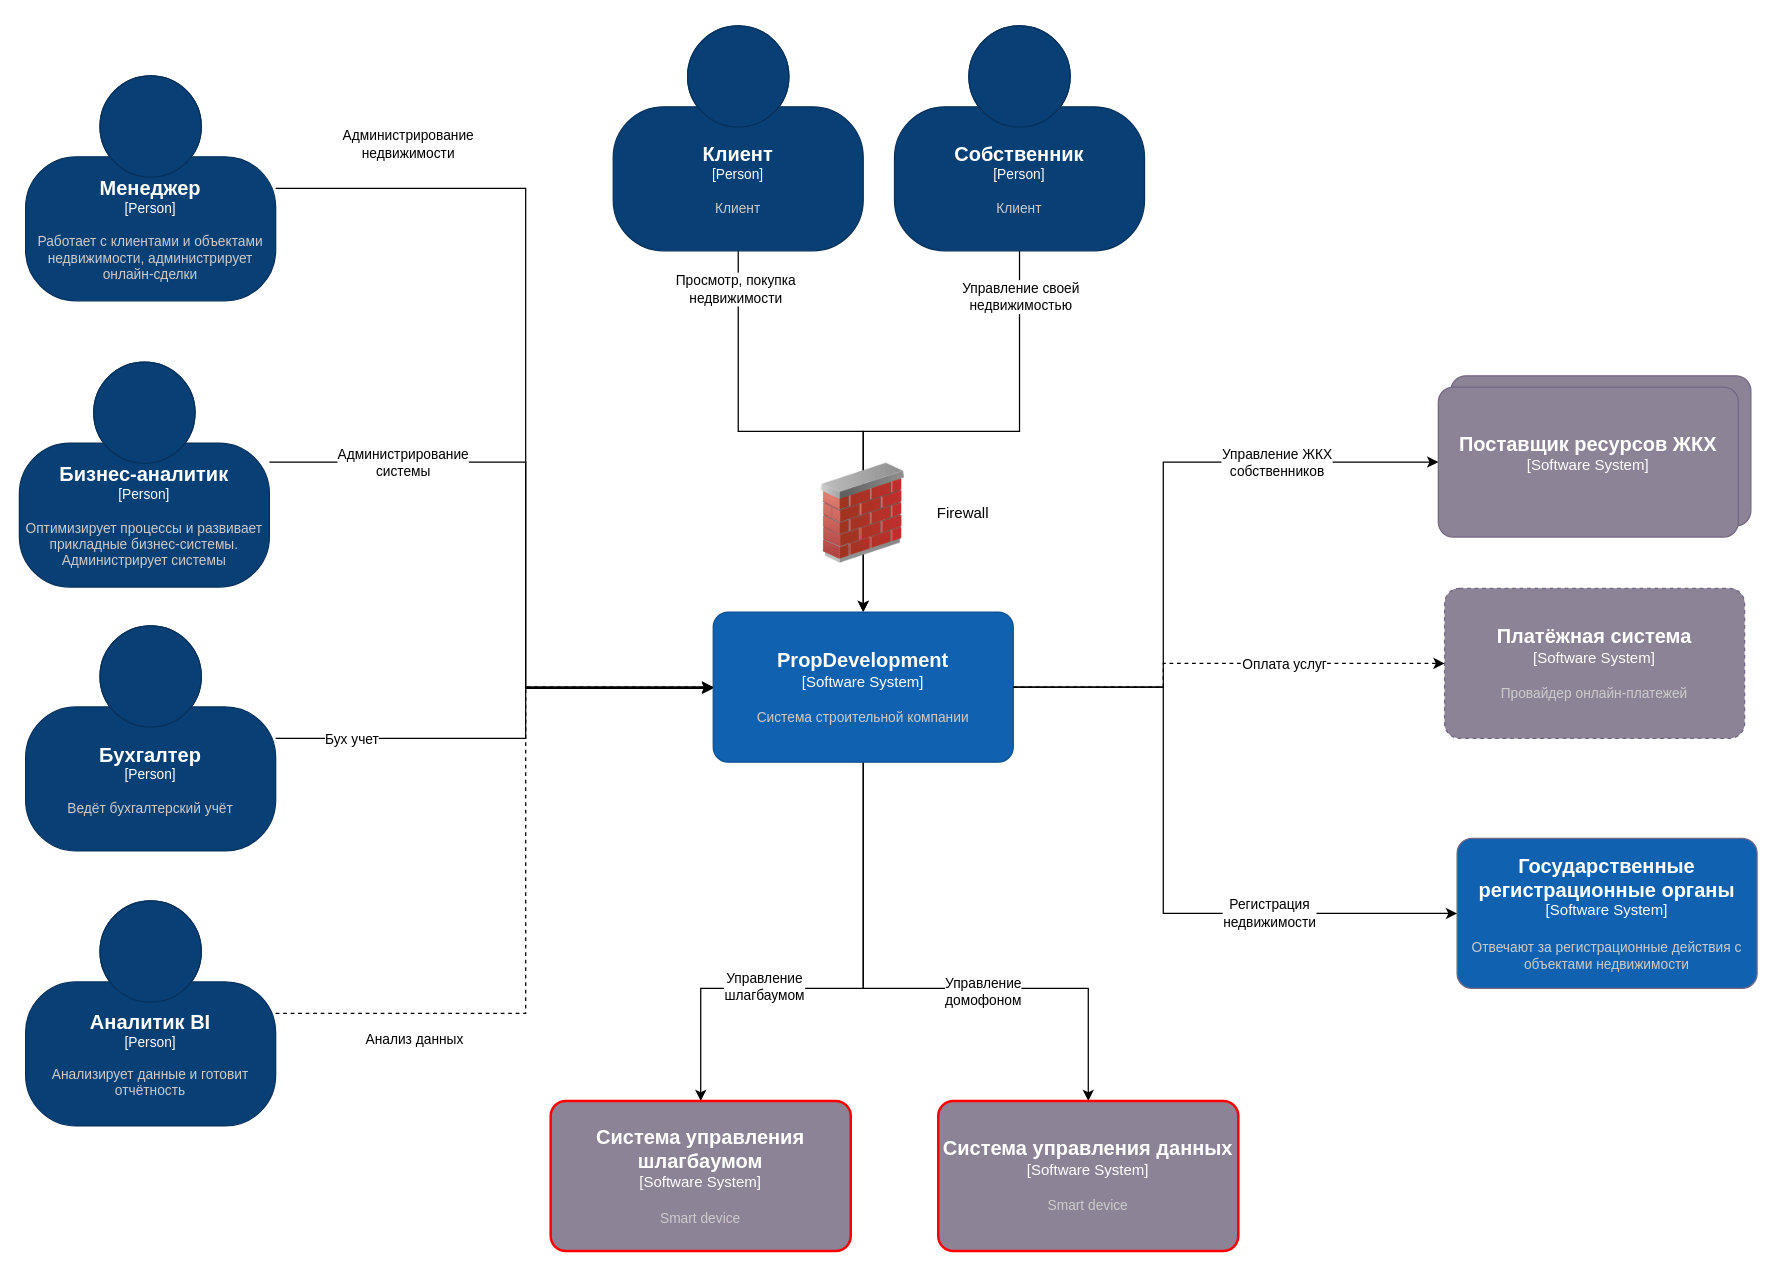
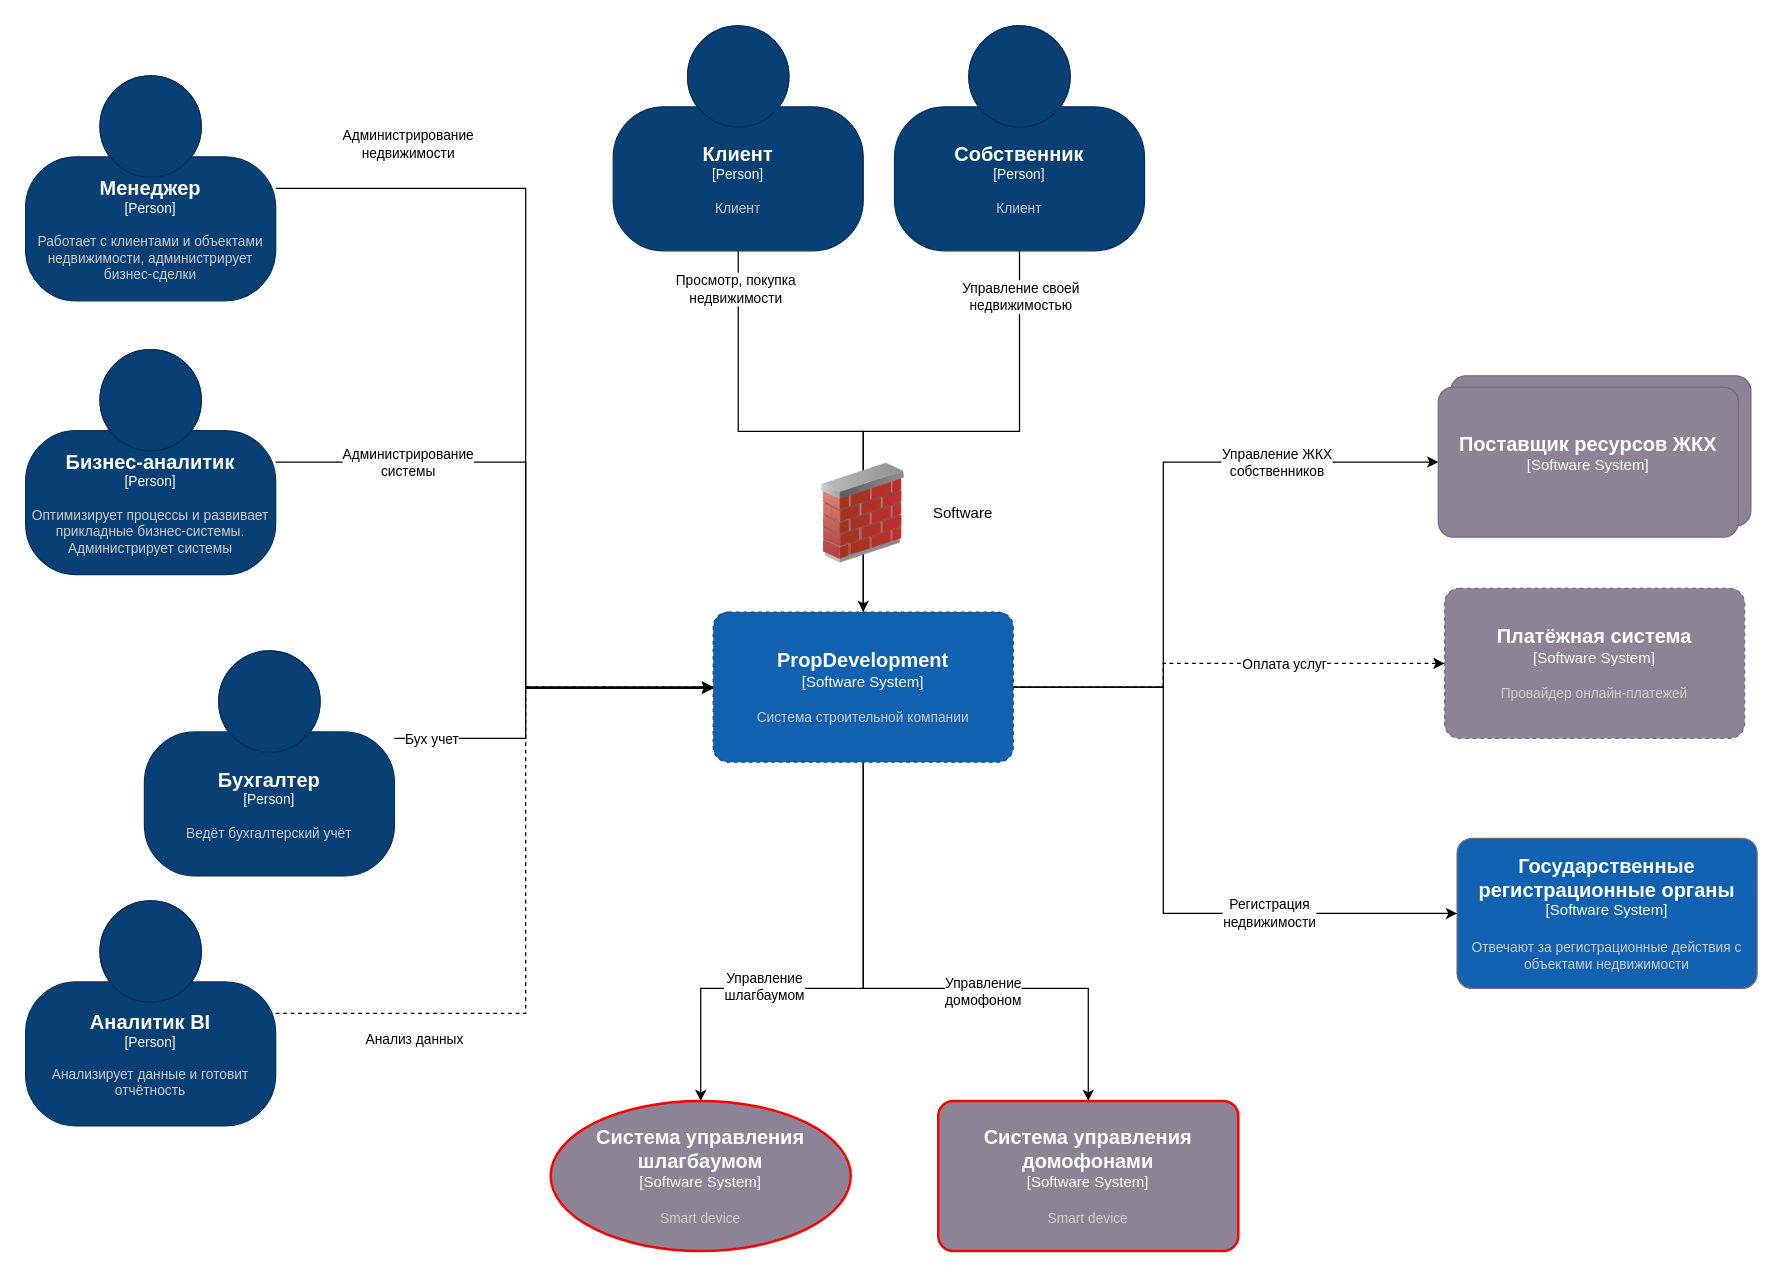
(151, 229) -> (151, 229)
(144, 474) -> (151, 462)
(963, 513) -> (963, 513)
(863, 604) -> (863, 608)
(863, 687) -> (863, 687)
(151, 738) -> (269, 763)
(701, 1176) -> (701, 1176)
(1088, 1176) -> (1088, 1176)
